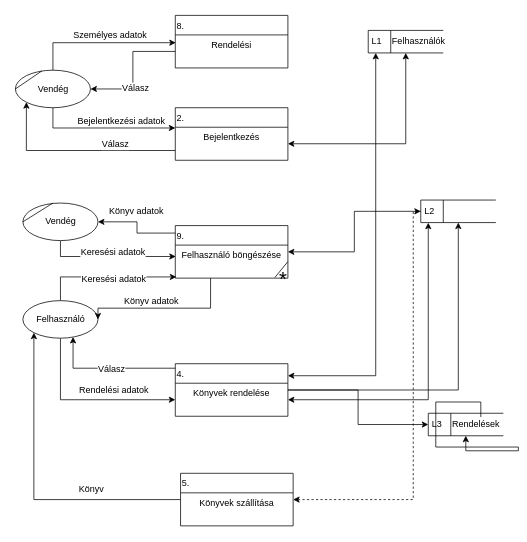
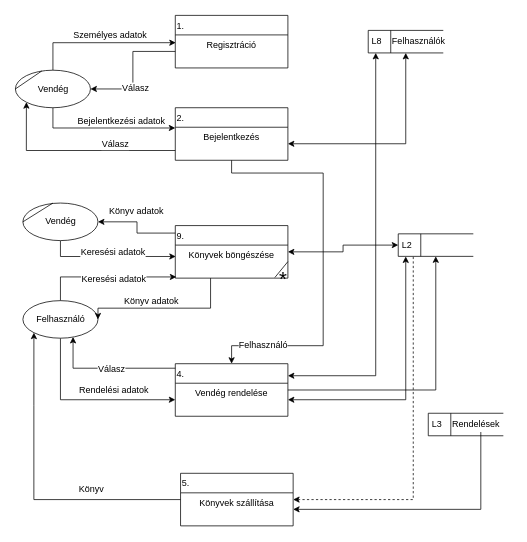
(180, 26) -> (180, 26)
(377, 42) -> (377, 42)
(231, 45) -> (231, 45)
(458, 211) -> (435, 245)
(231, 255) -> (231, 255)
none -> (323, 309)
(231, 393) -> (231, 393)
(389, 424) -> none
(490, 450) -> (428, 509)
